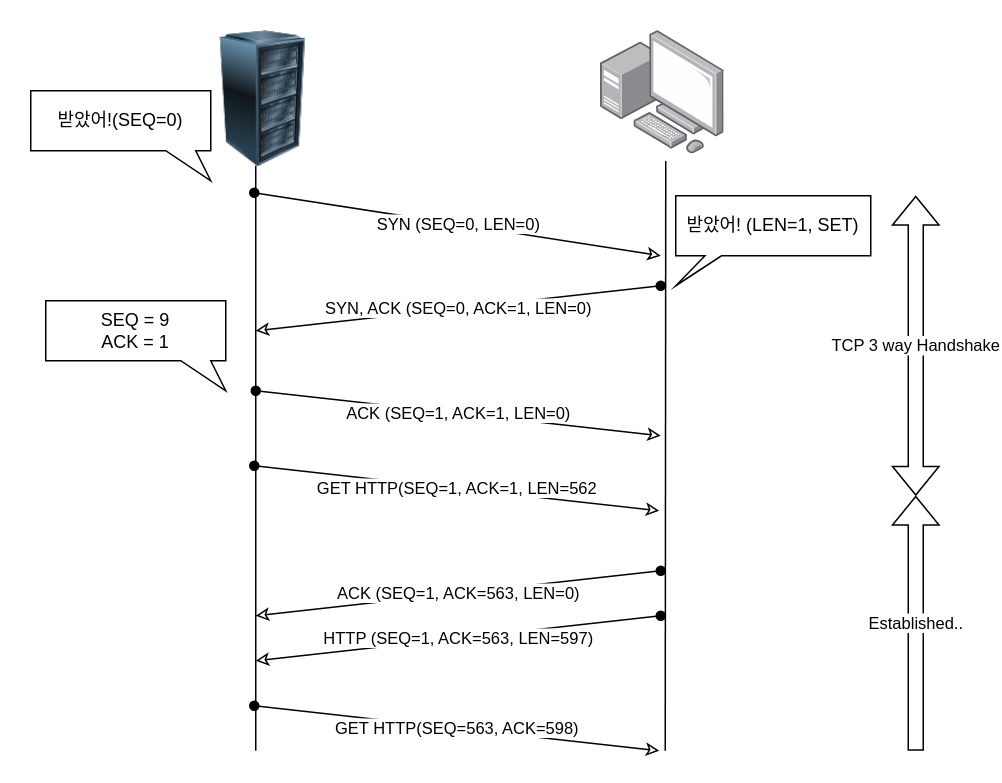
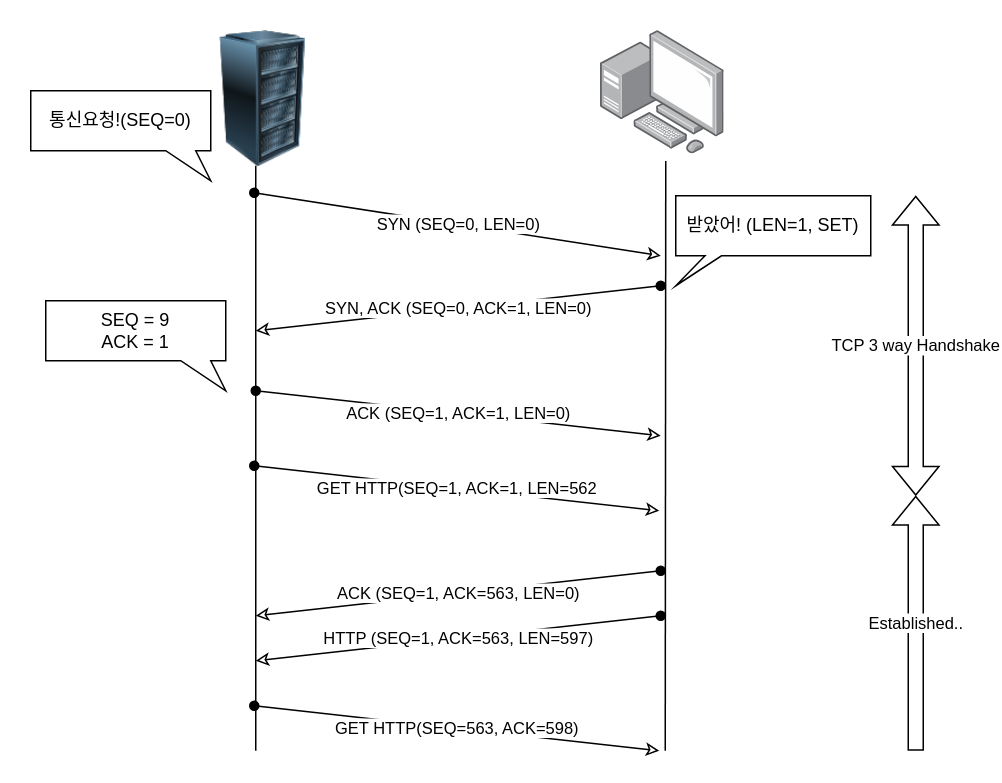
(121, 121) -> (121, 121)
